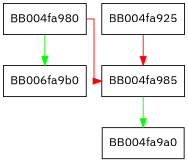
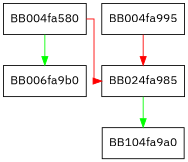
(45, 19) -> (45, 19)
(143, 19) -> (143, 19)
(143, 81) -> (143, 81)
(143, 143) -> (143, 143)
